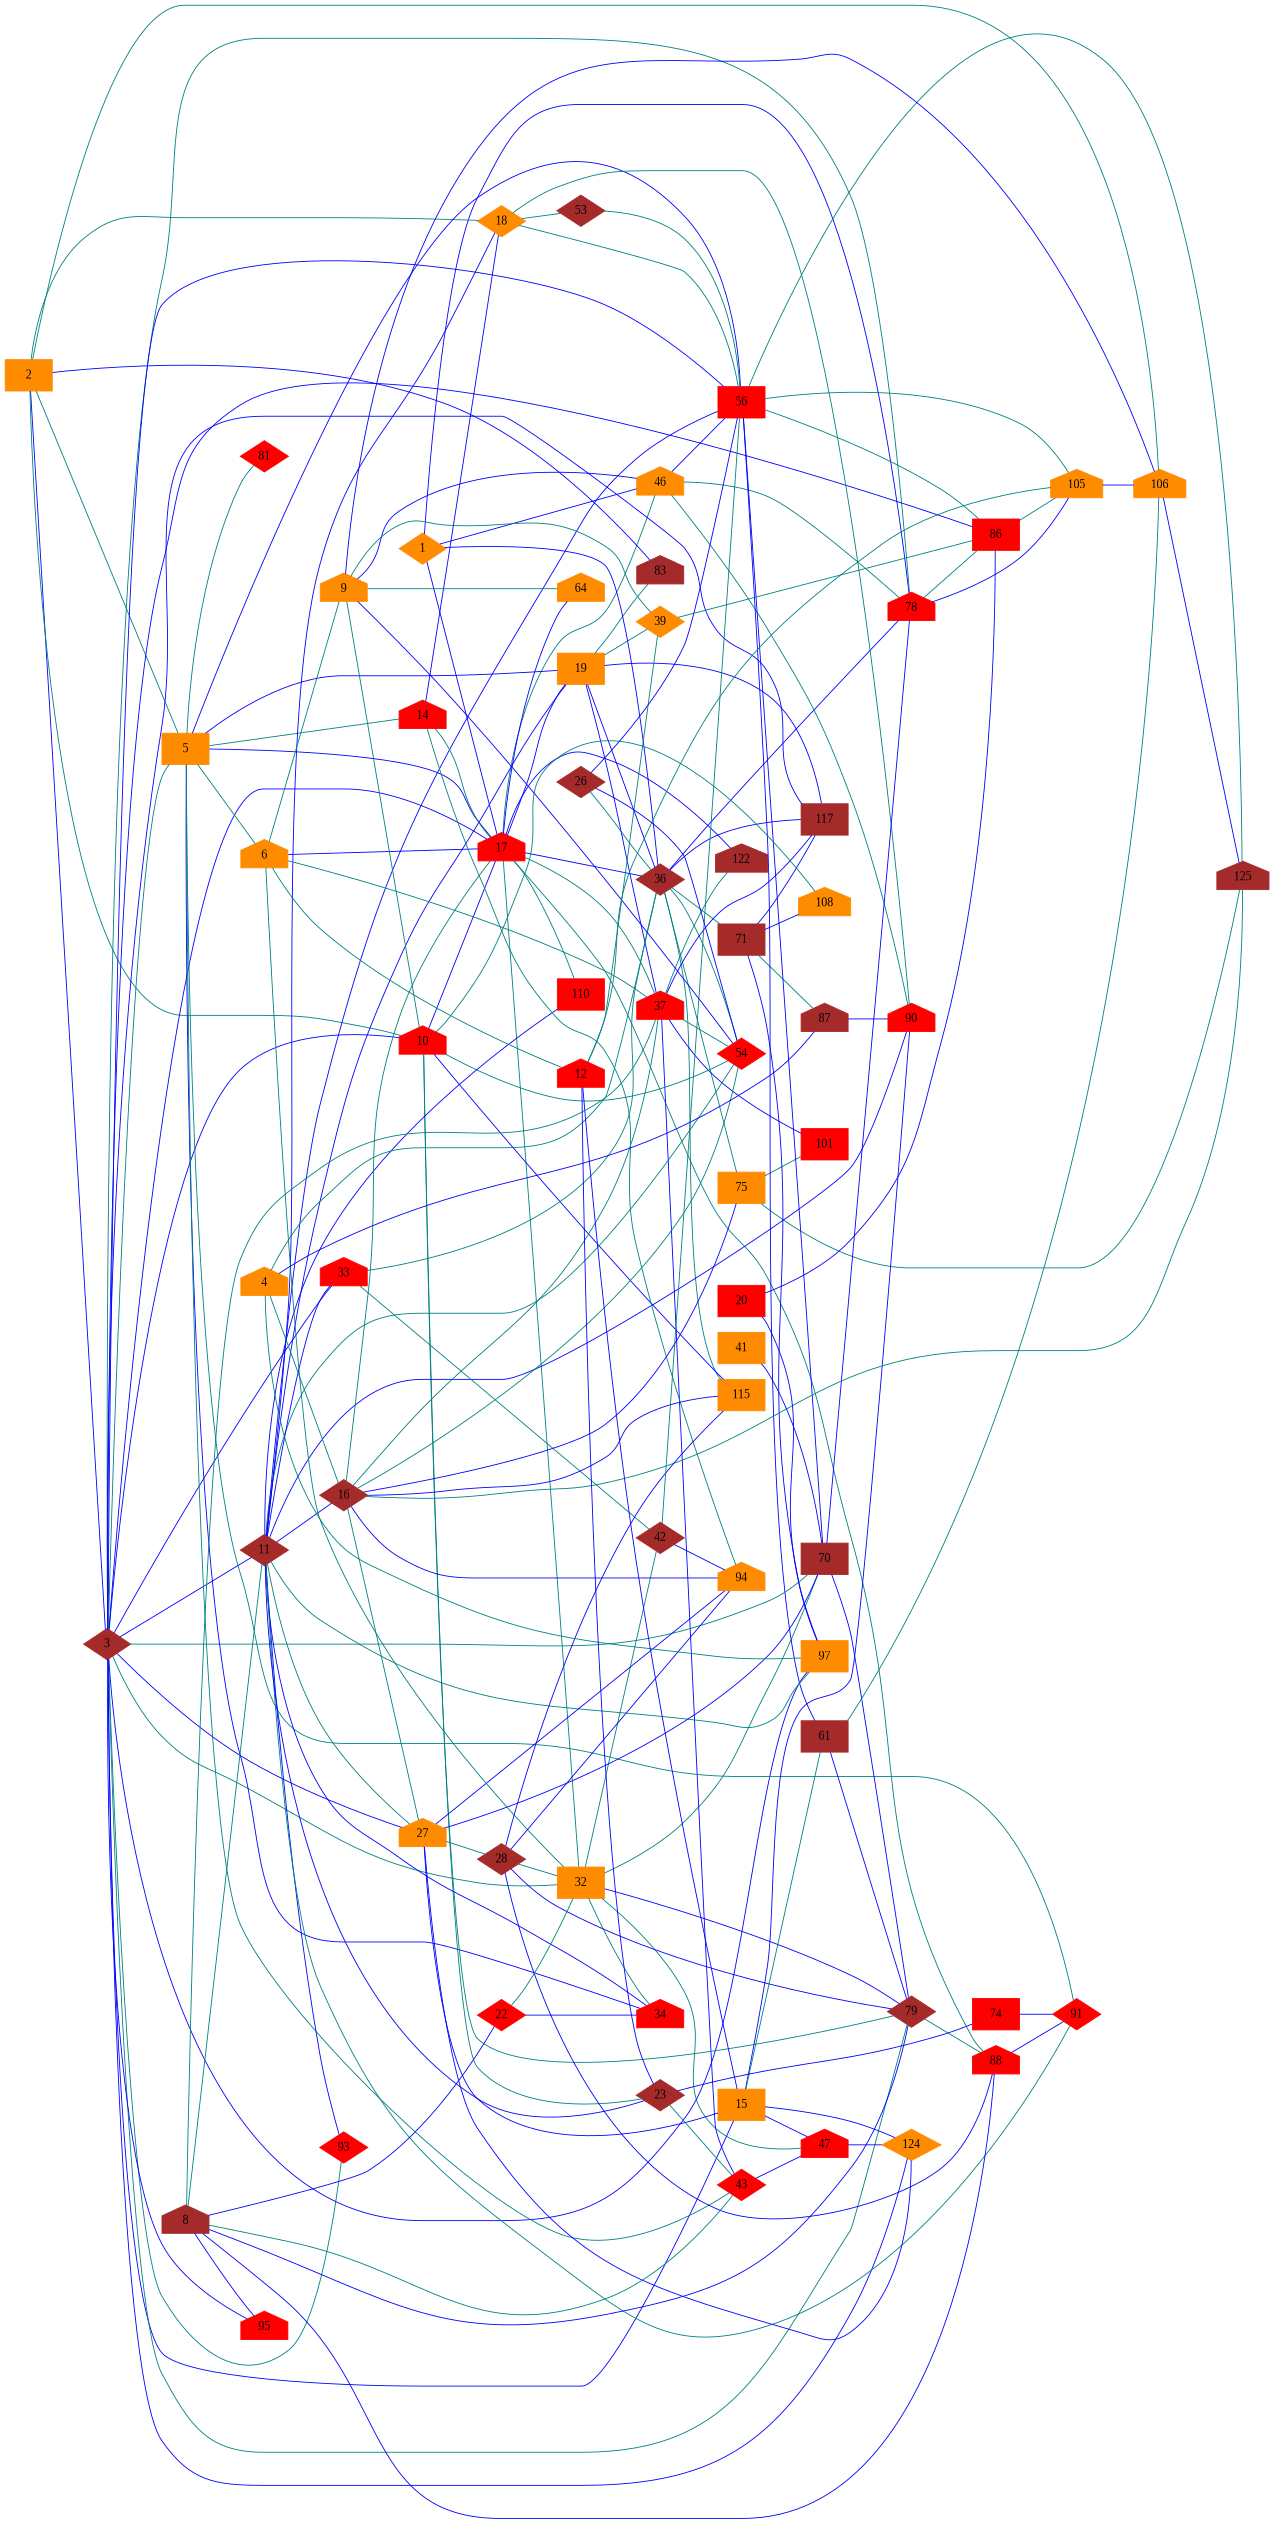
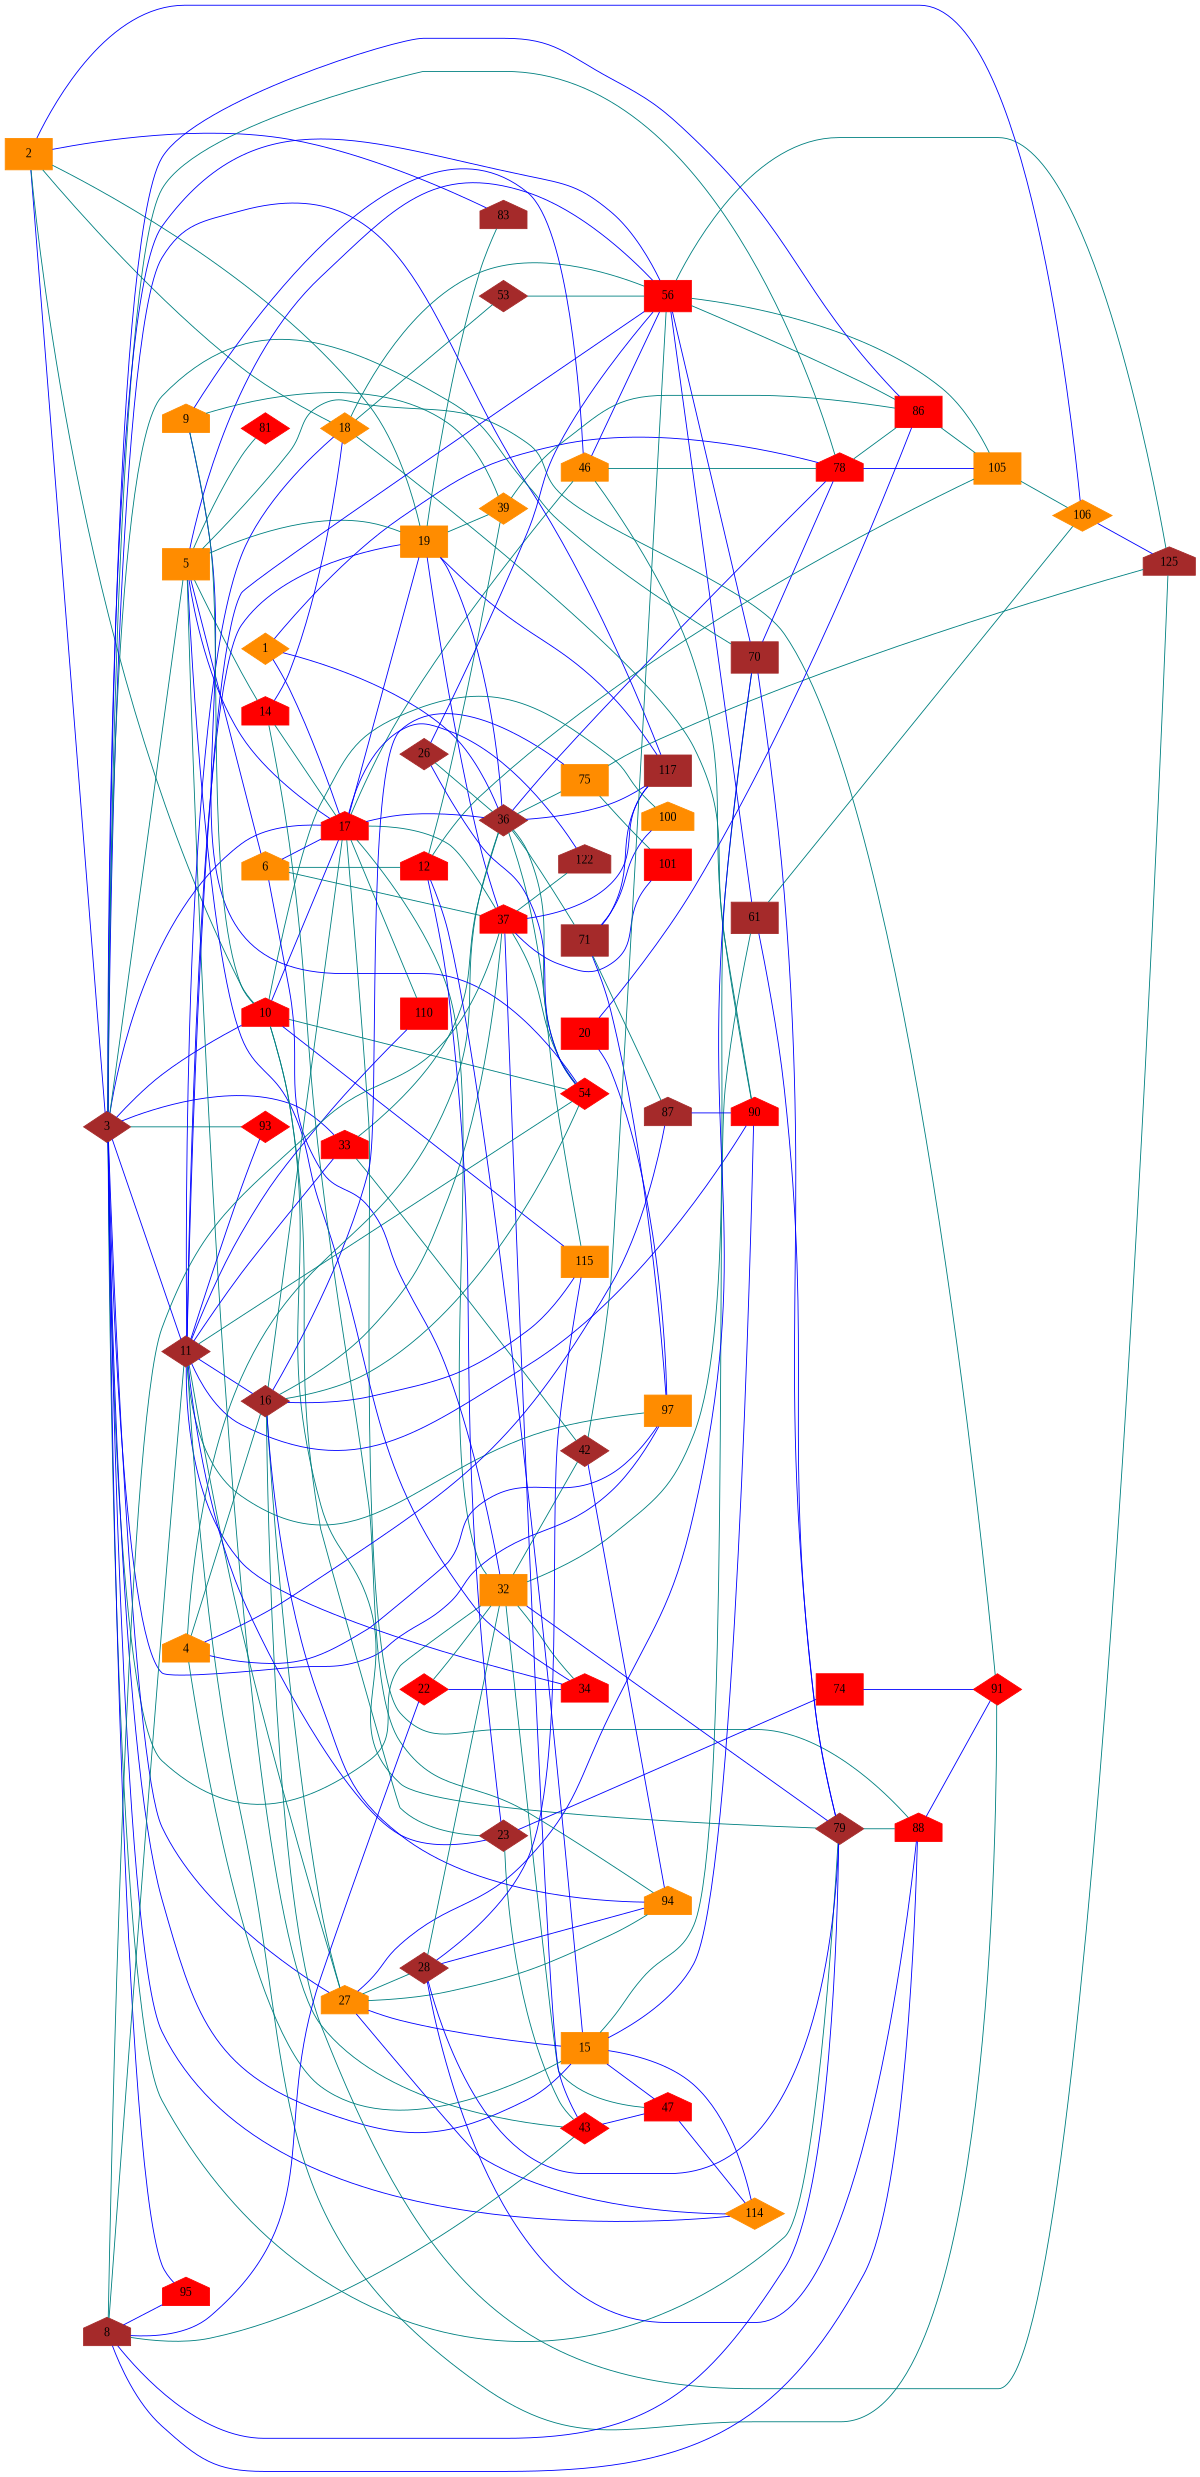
(636, 5) -> (718, 5)
(686, 61) -> none
(1077, 485) -> (997, 469)
(1118, 485) -> (1044, 494)
(1160, 485) -> (1082, 516)
(538, 516) -> none
(107, 562) -> (275, 310)
(581, 589) -> none
(374, 676) -> (303, 524)
(304, 722) -> none
(226, 804) -> (228, 724)
(825, 903) -> (668, 818)
(741, 1348) -> none
(303, 1407) -> (386, 1238)
(418, 1588) -> (438, 1571)
(588, 1702) -> (513, 1975)
none -> (264, 1987)
(912, 2145) -> (755, 2214)
